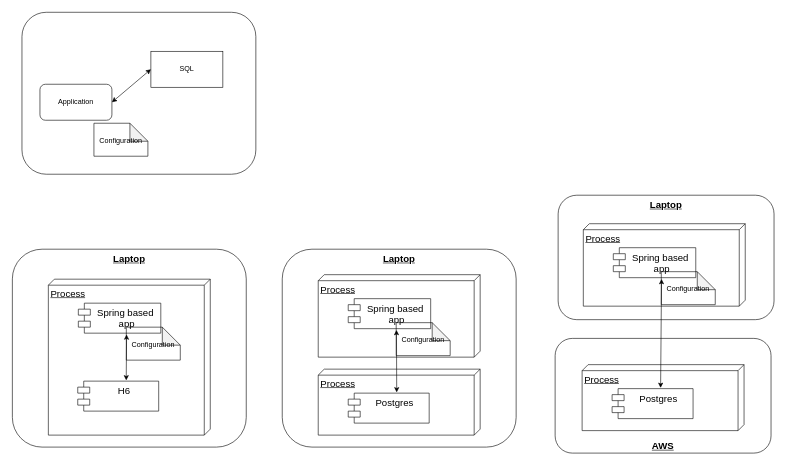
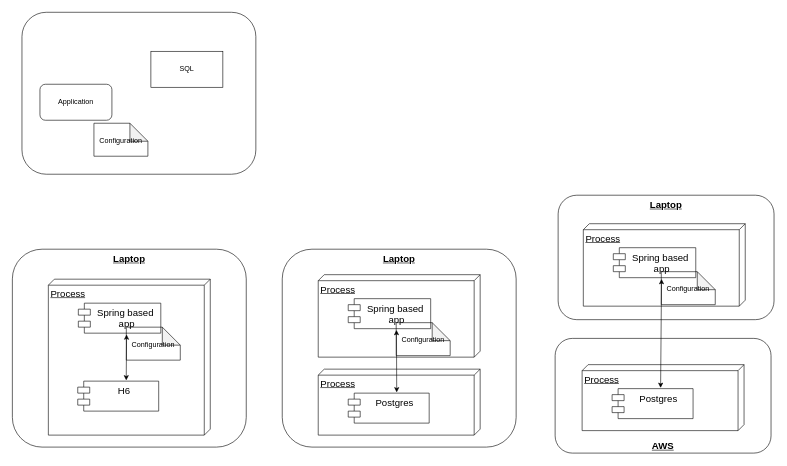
(131, 86) -> none
